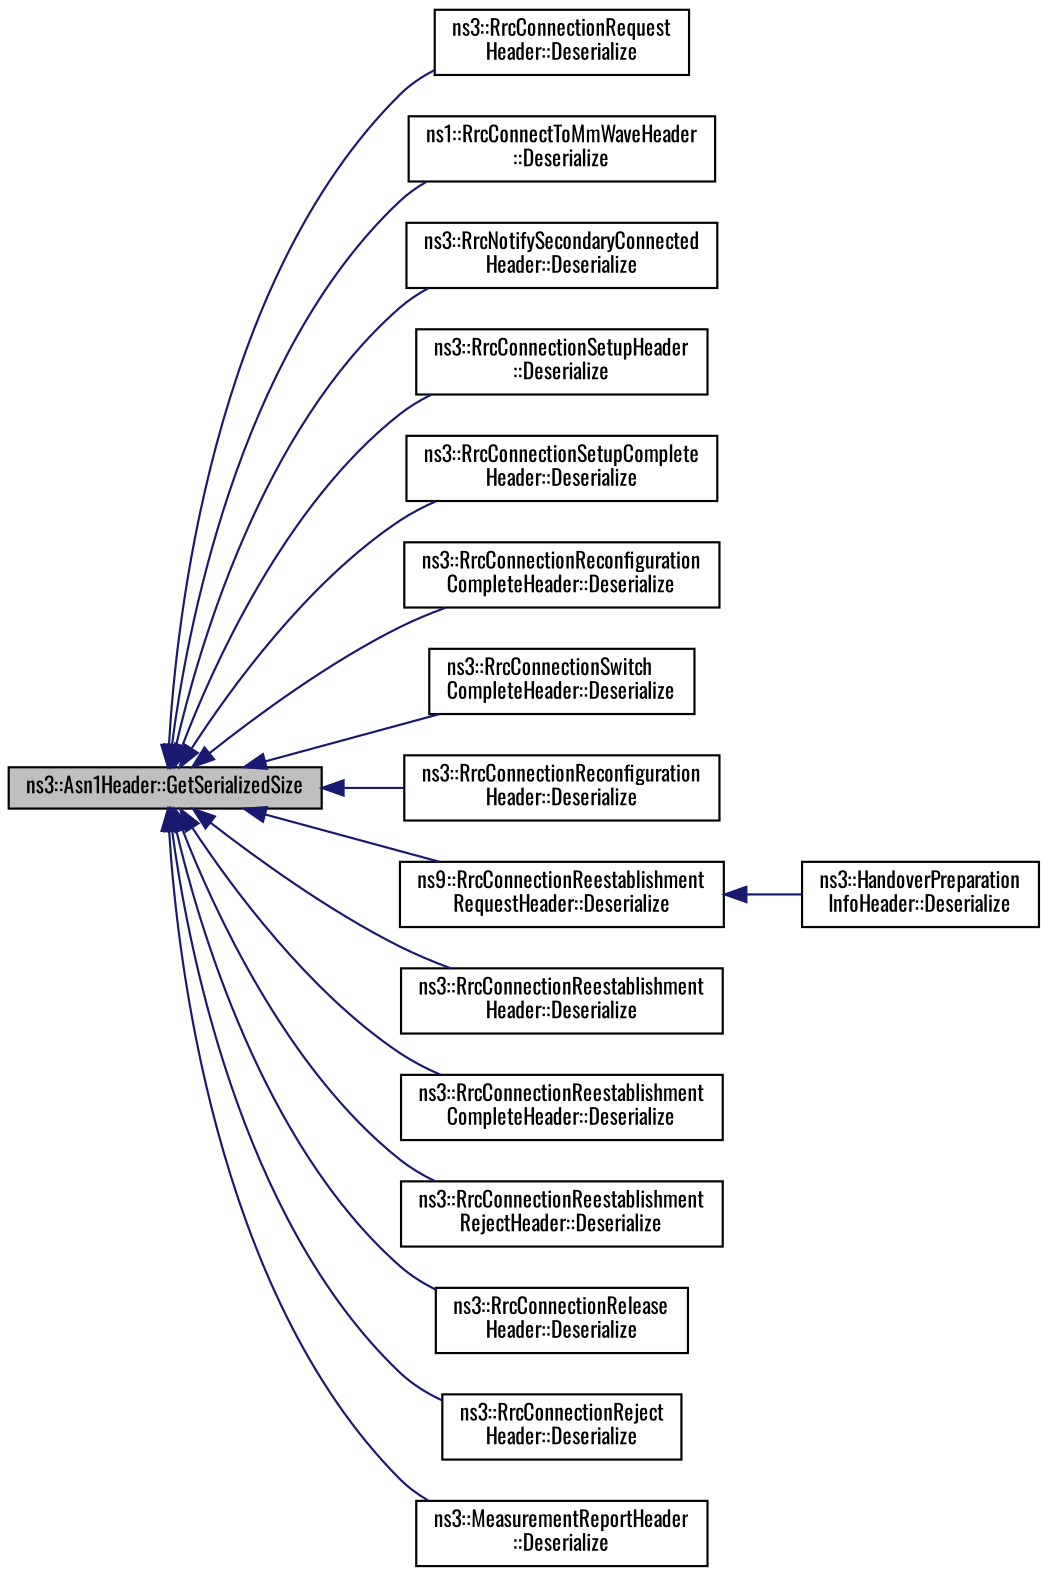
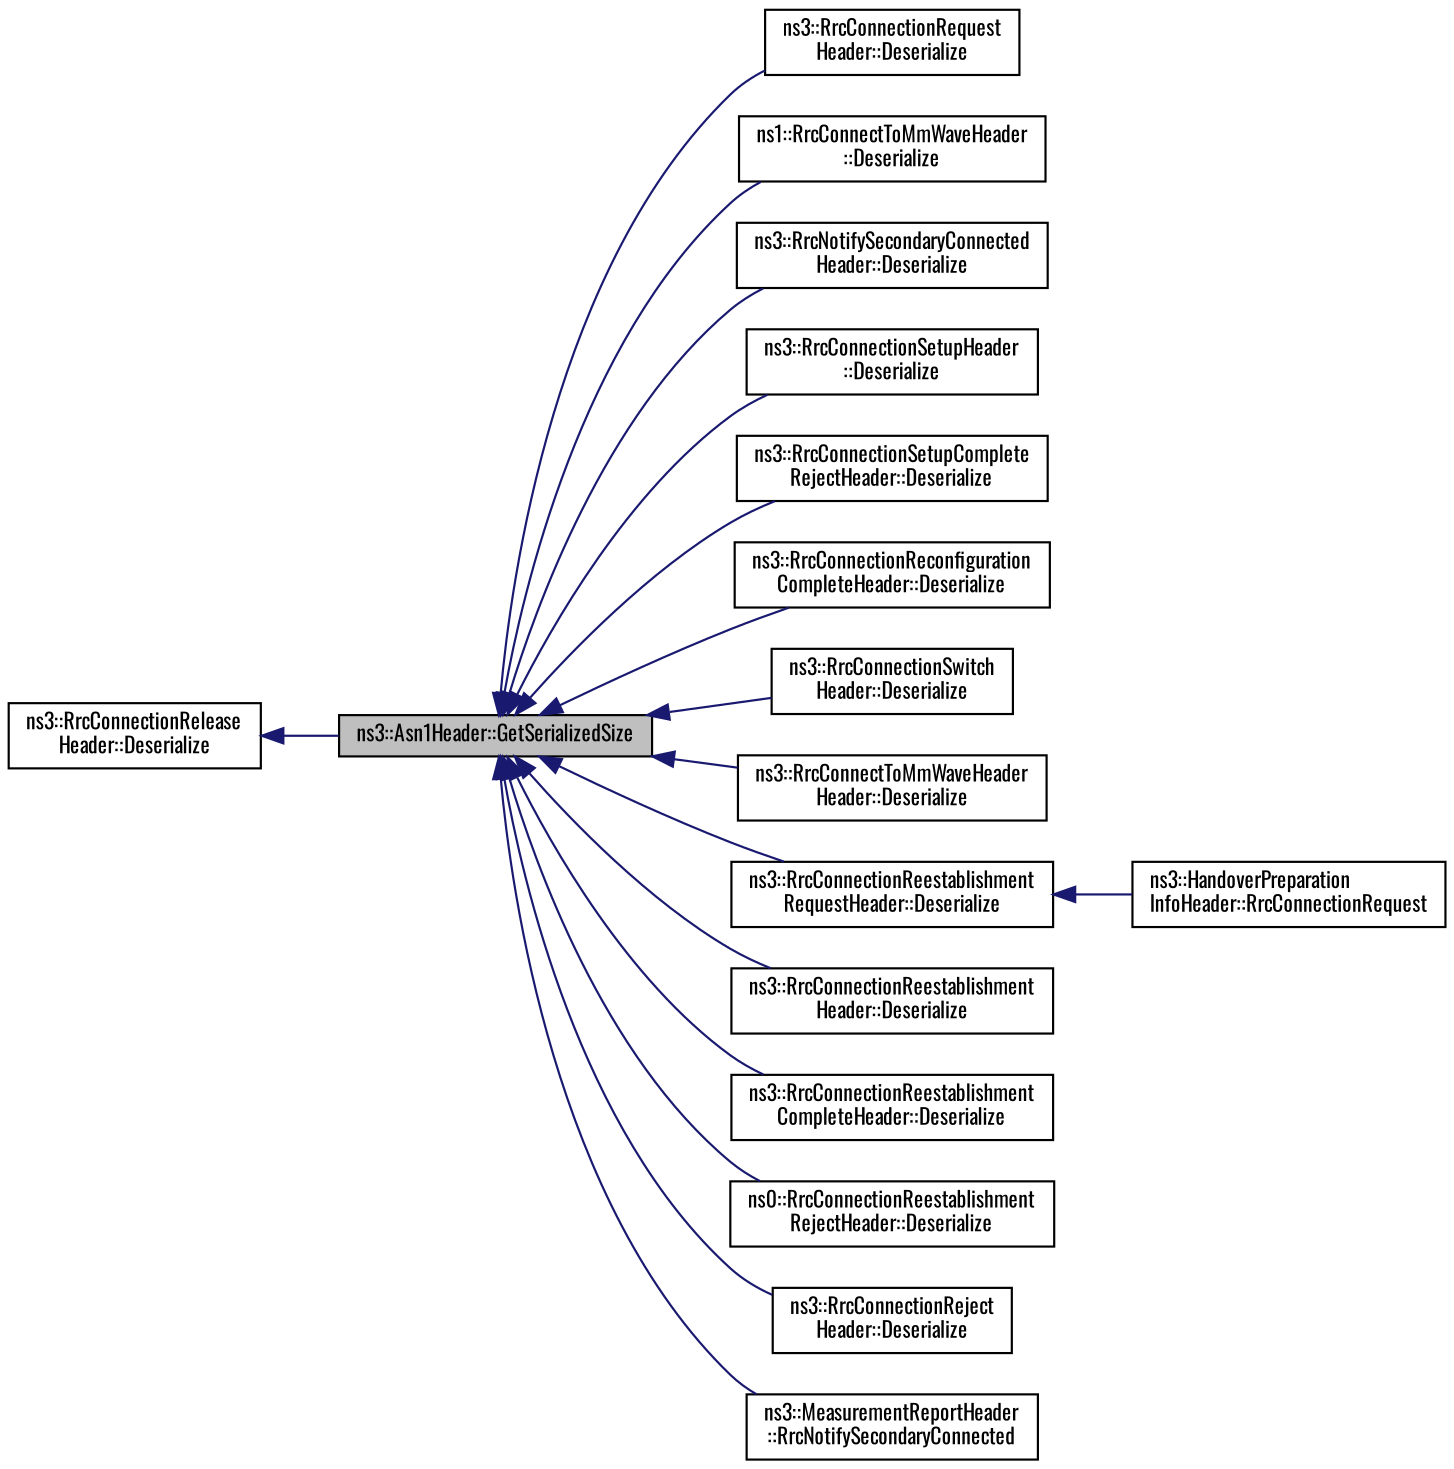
(562, 468) -> (892, 468)
(562, 681) -> (892, 681)
(562, 788) -> (892, 788)
(562, 894) -> (892, 894)
(921, 894) -> (1289, 894)
(267, 1084) -> (311, 736)
(562, 1214) -> (892, 1214)
(562, 1533) -> (892, 1427)
